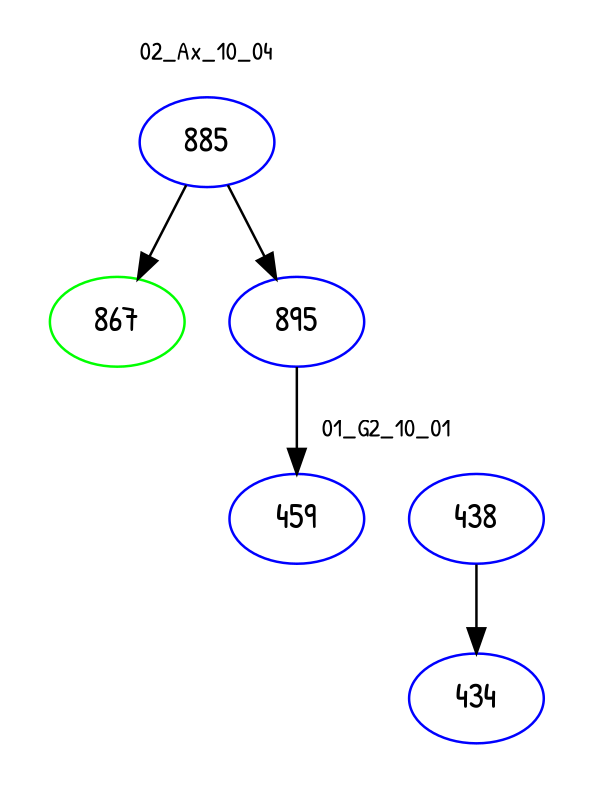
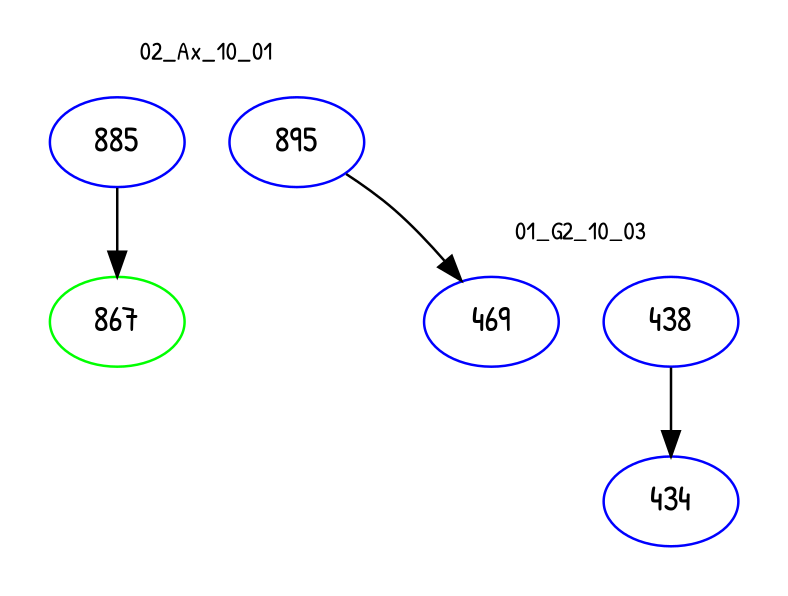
(207, 54) -> (207, 54)
(246, 221) -> none
(387, 430) -> (581, 233)
(297, 519) -> (491, 322)
